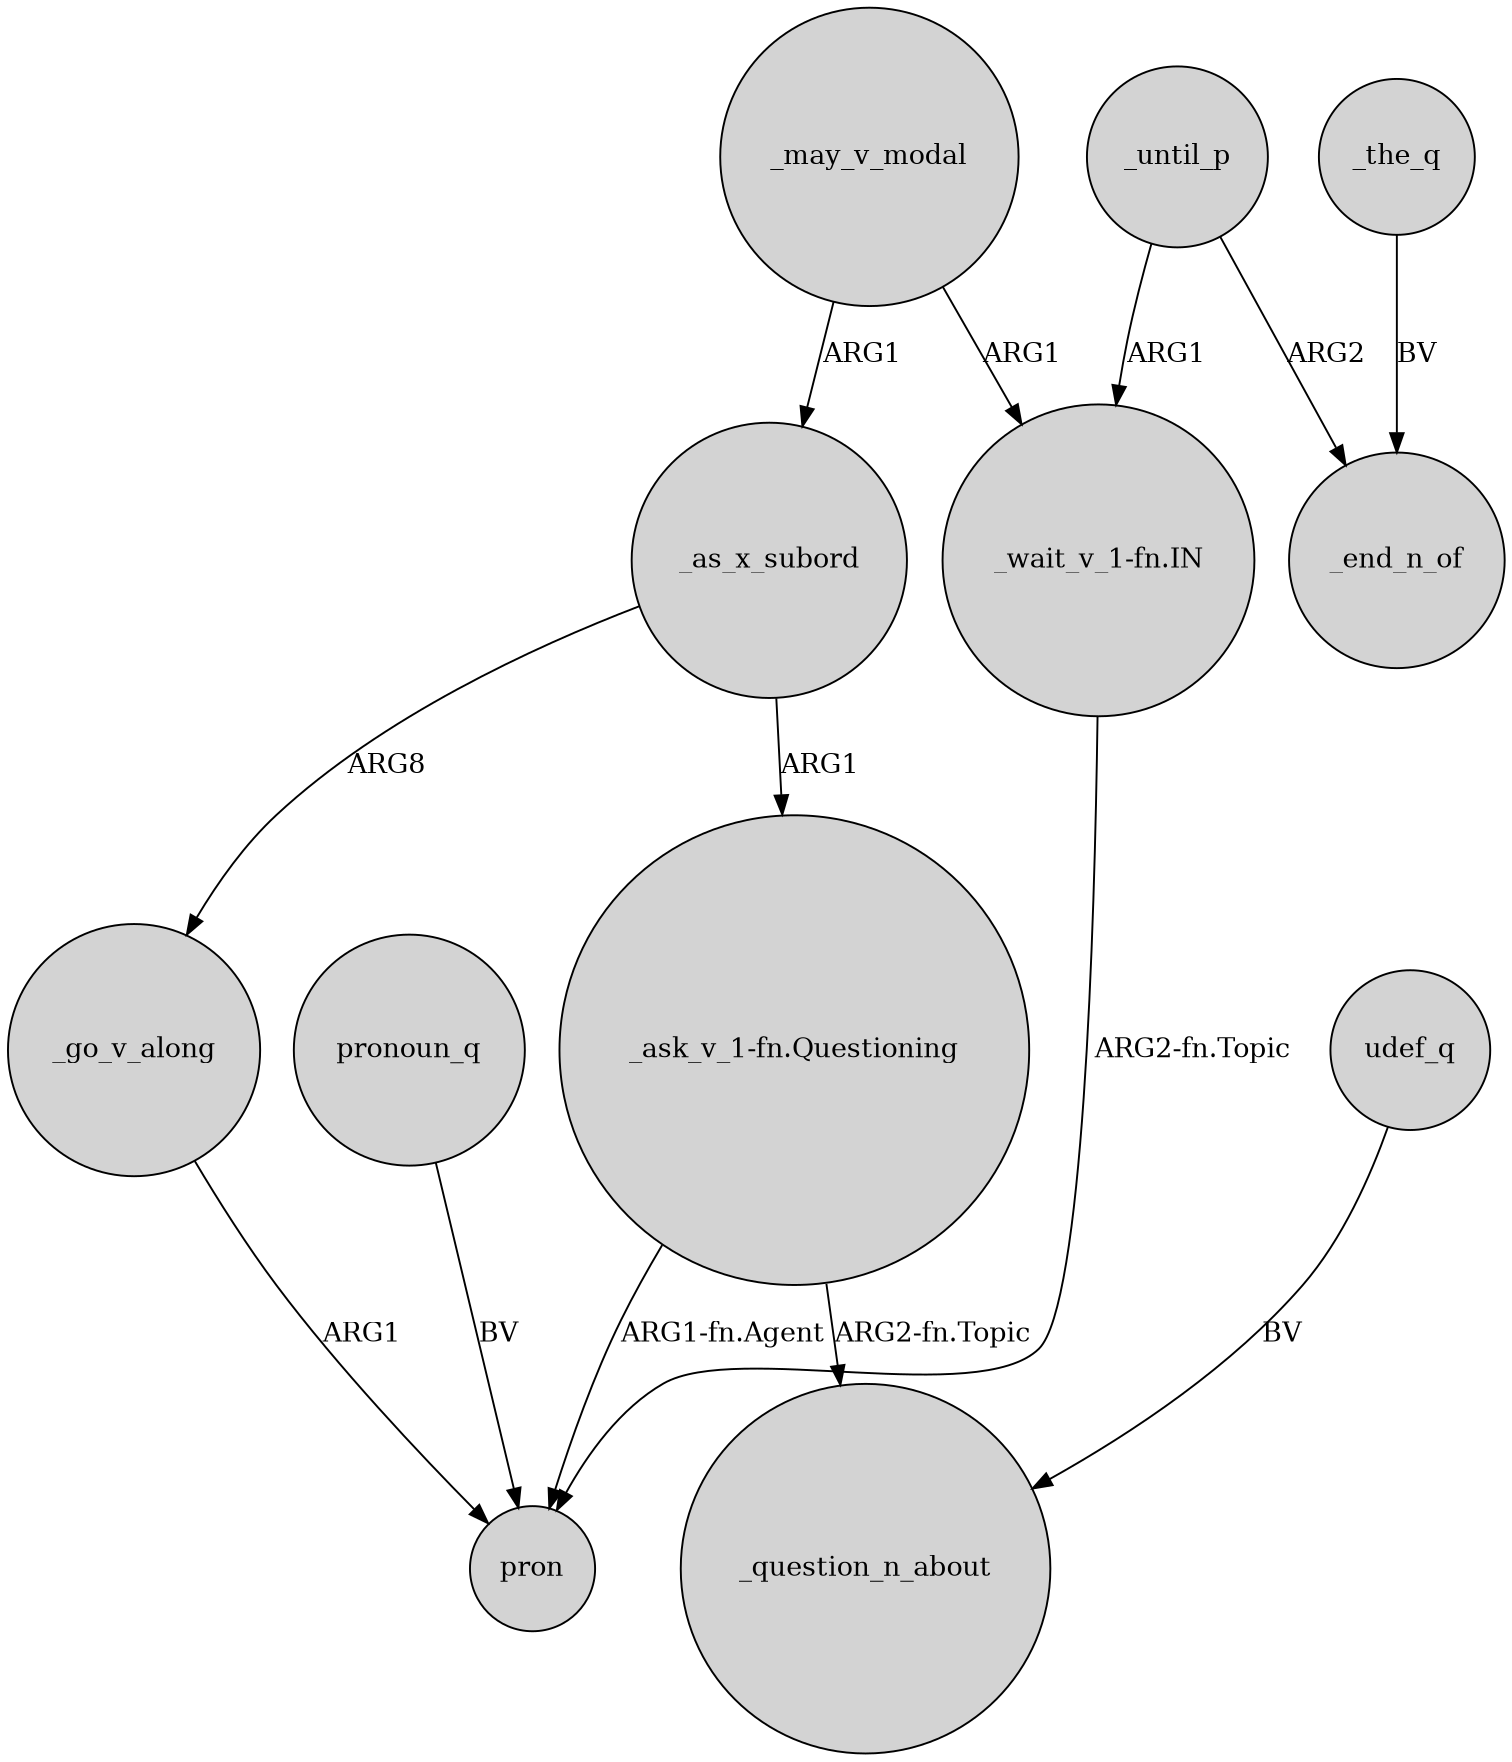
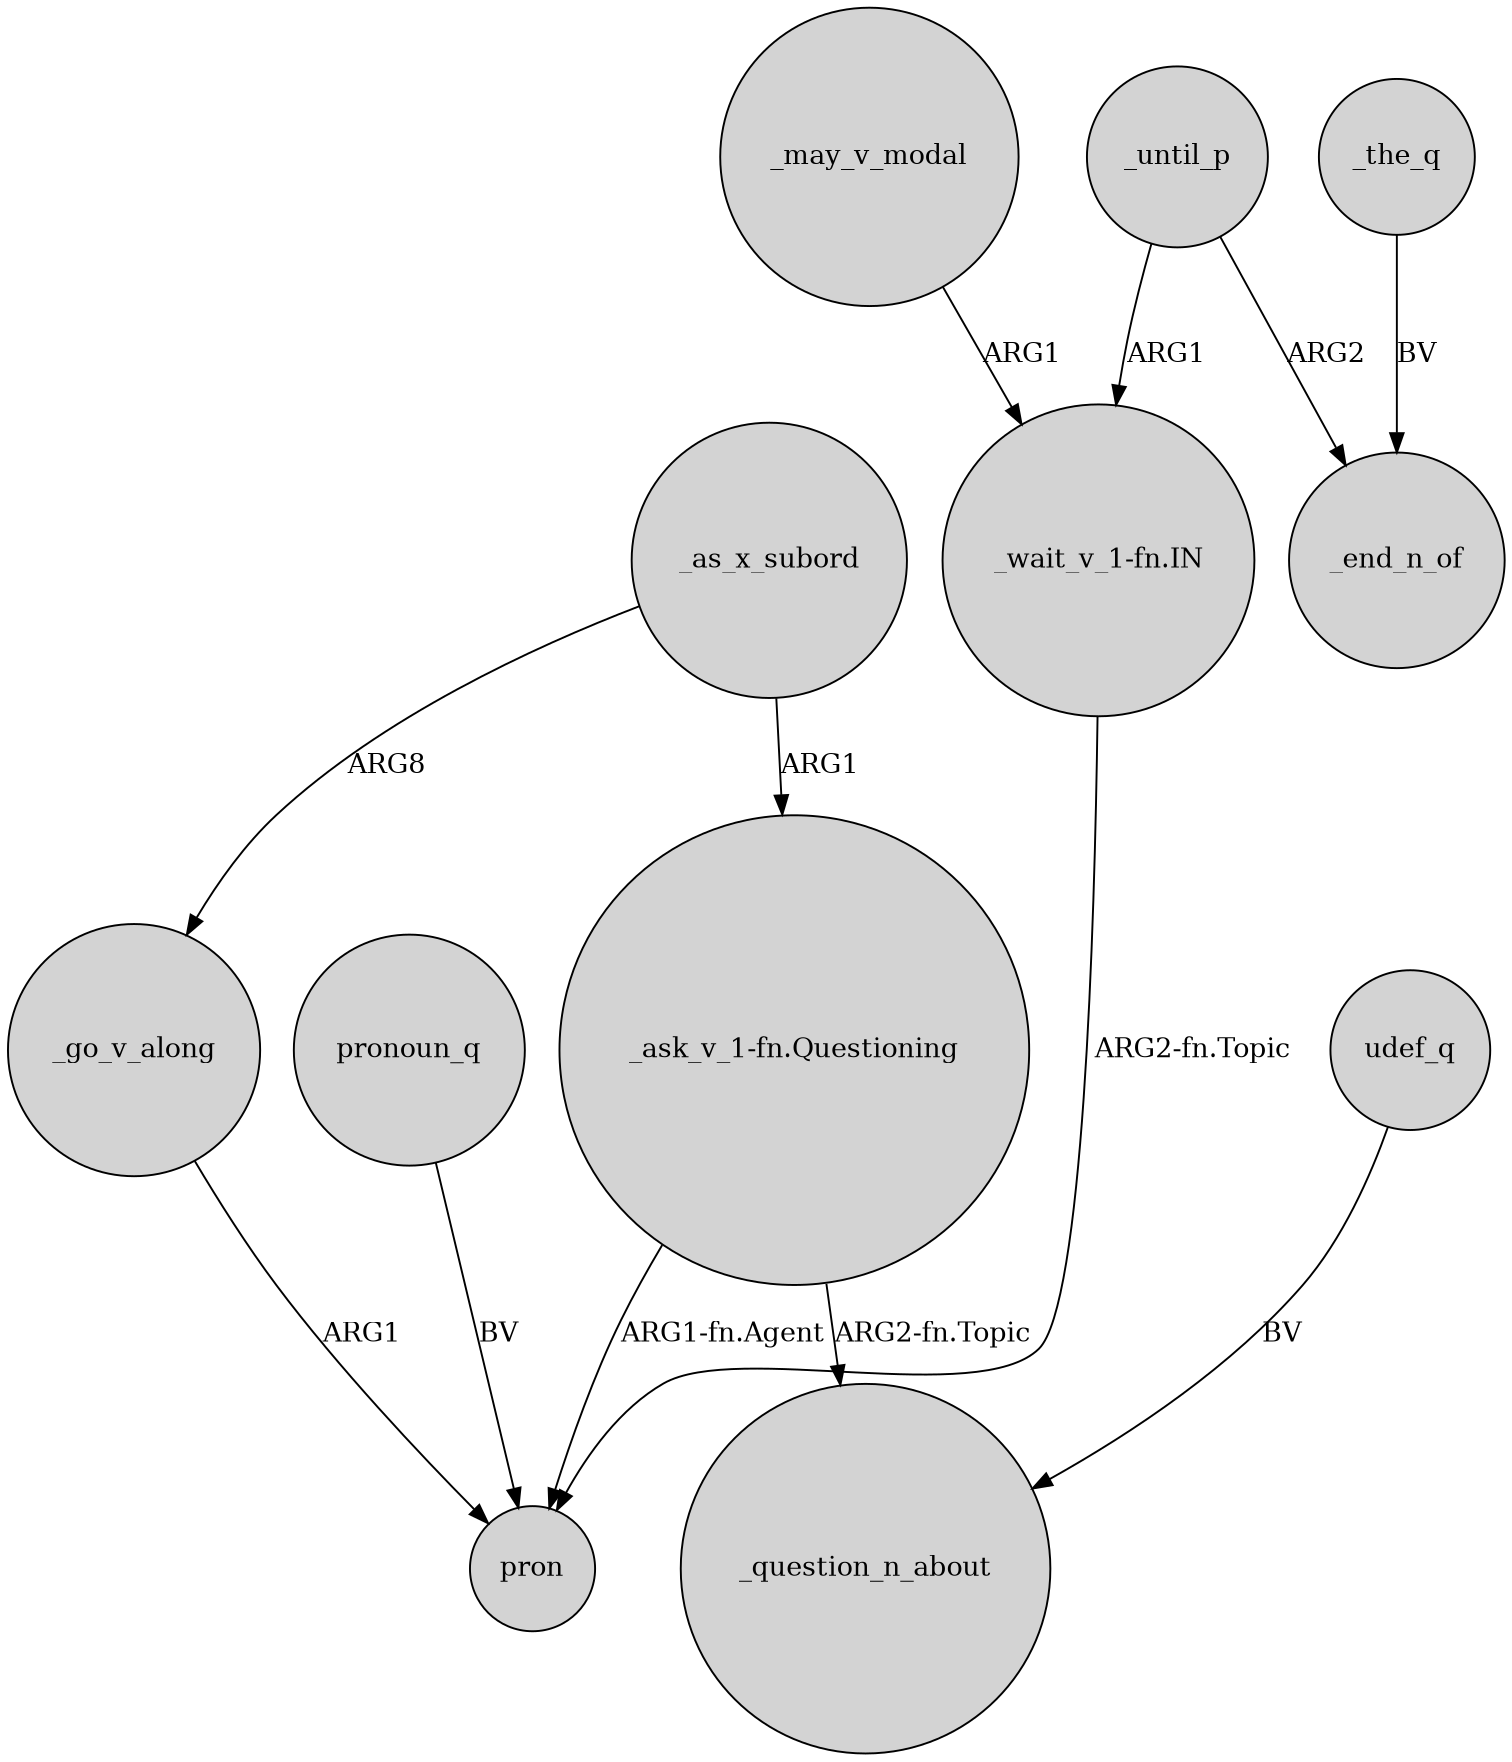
(820, 355) -> none
